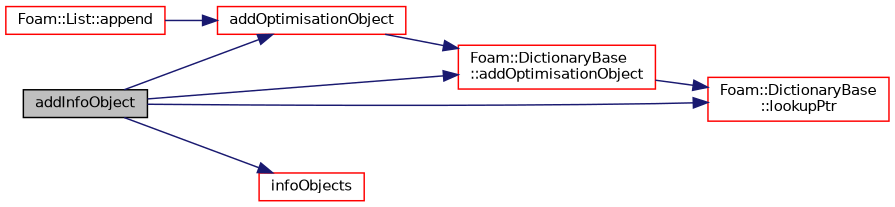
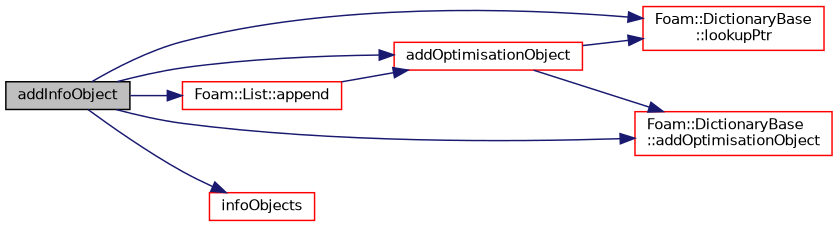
(674, 83) -> (605, 43)
none -> (149, 96)
